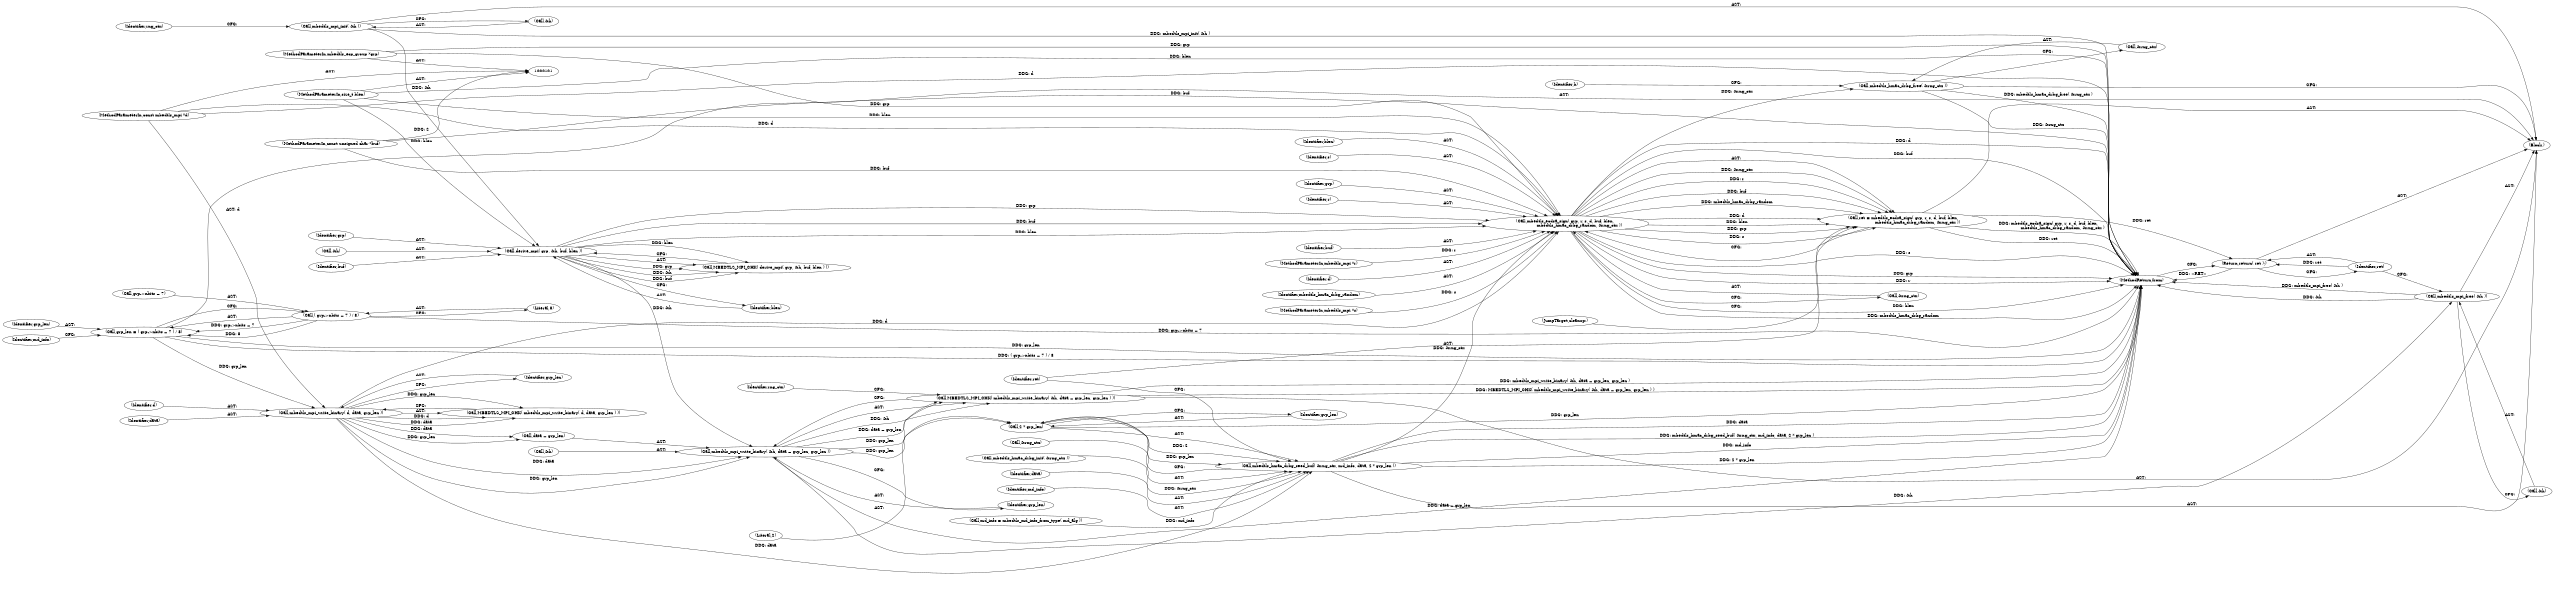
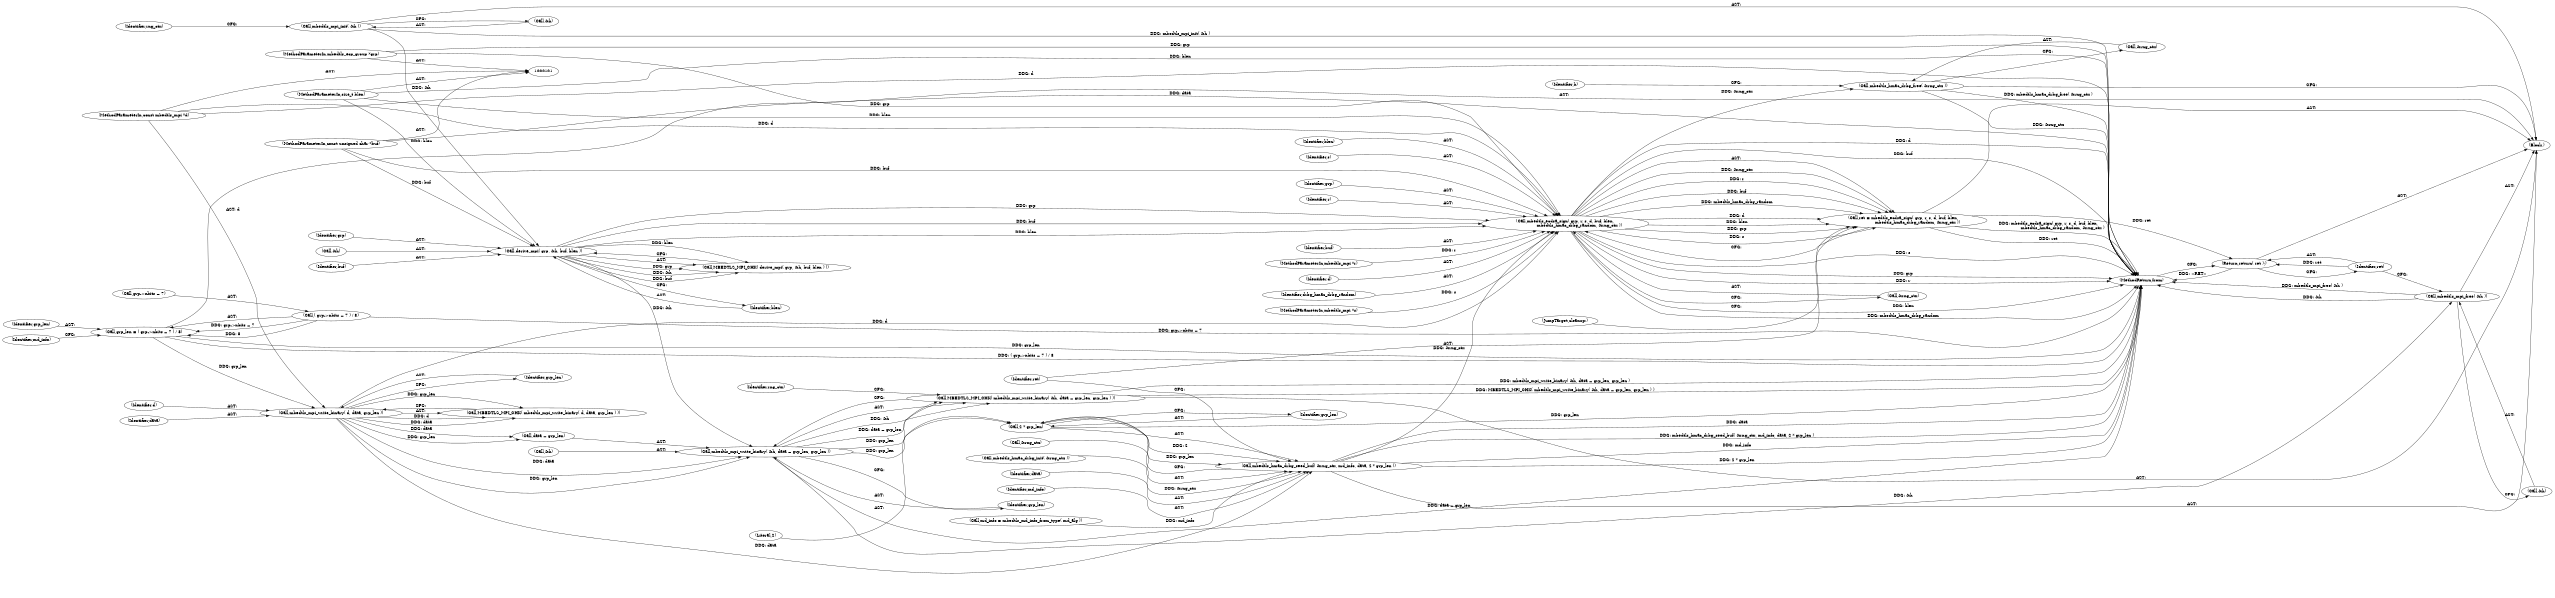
(1180, 93) -> (1180, 93)
(421, 130) -> (421, 130)
none -> (436, 197)
(1319, 295) -> (1319, 295)
(228, 309) -> none
(544, 309) -> none
